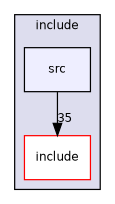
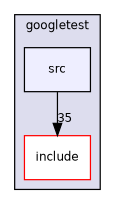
(57, 26) -> (57, 26)
